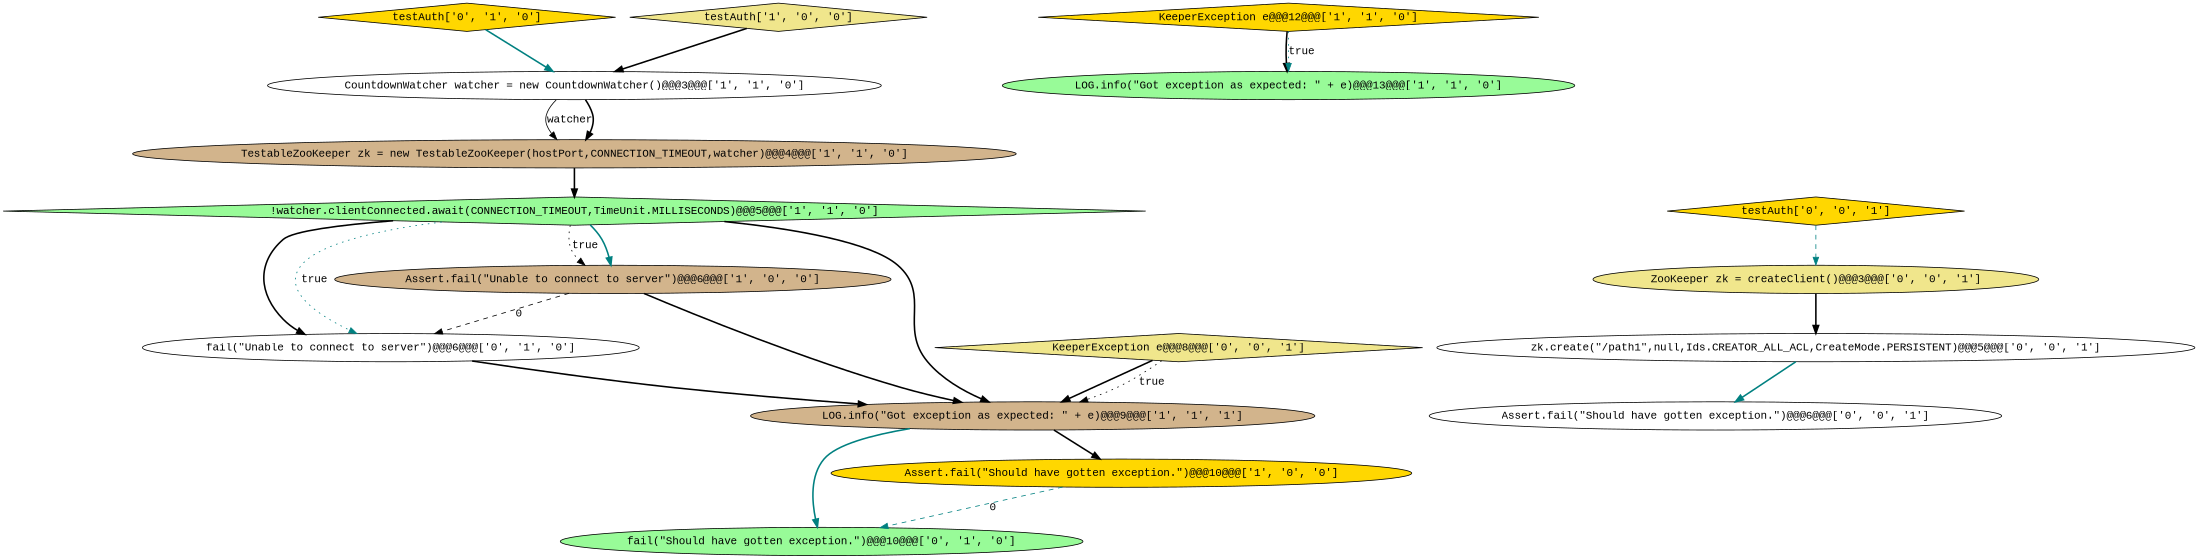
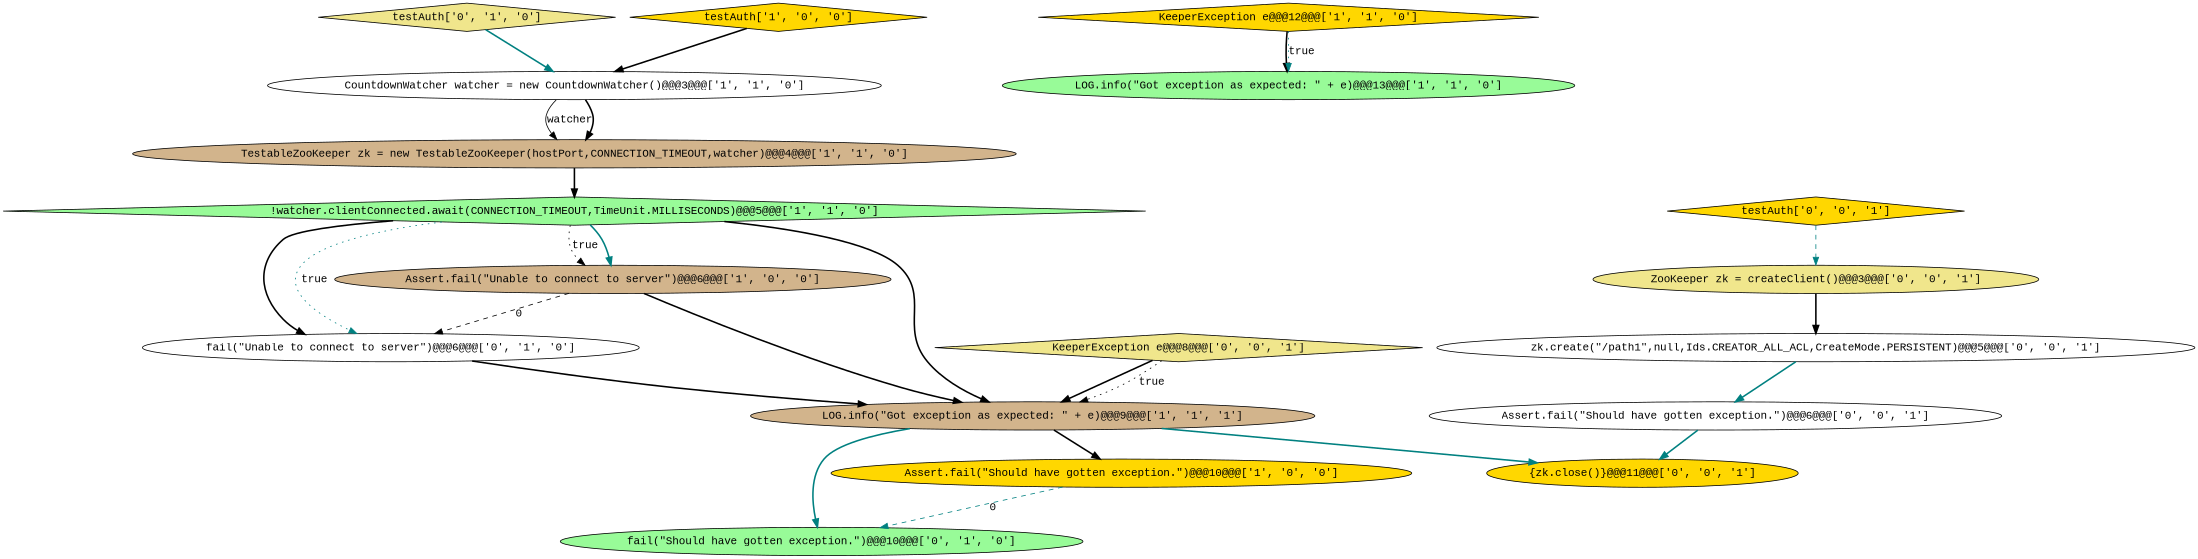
(467, 17) -> (467, 17)
(778, 17) -> (778, 17)
none -> (1642, 473)
